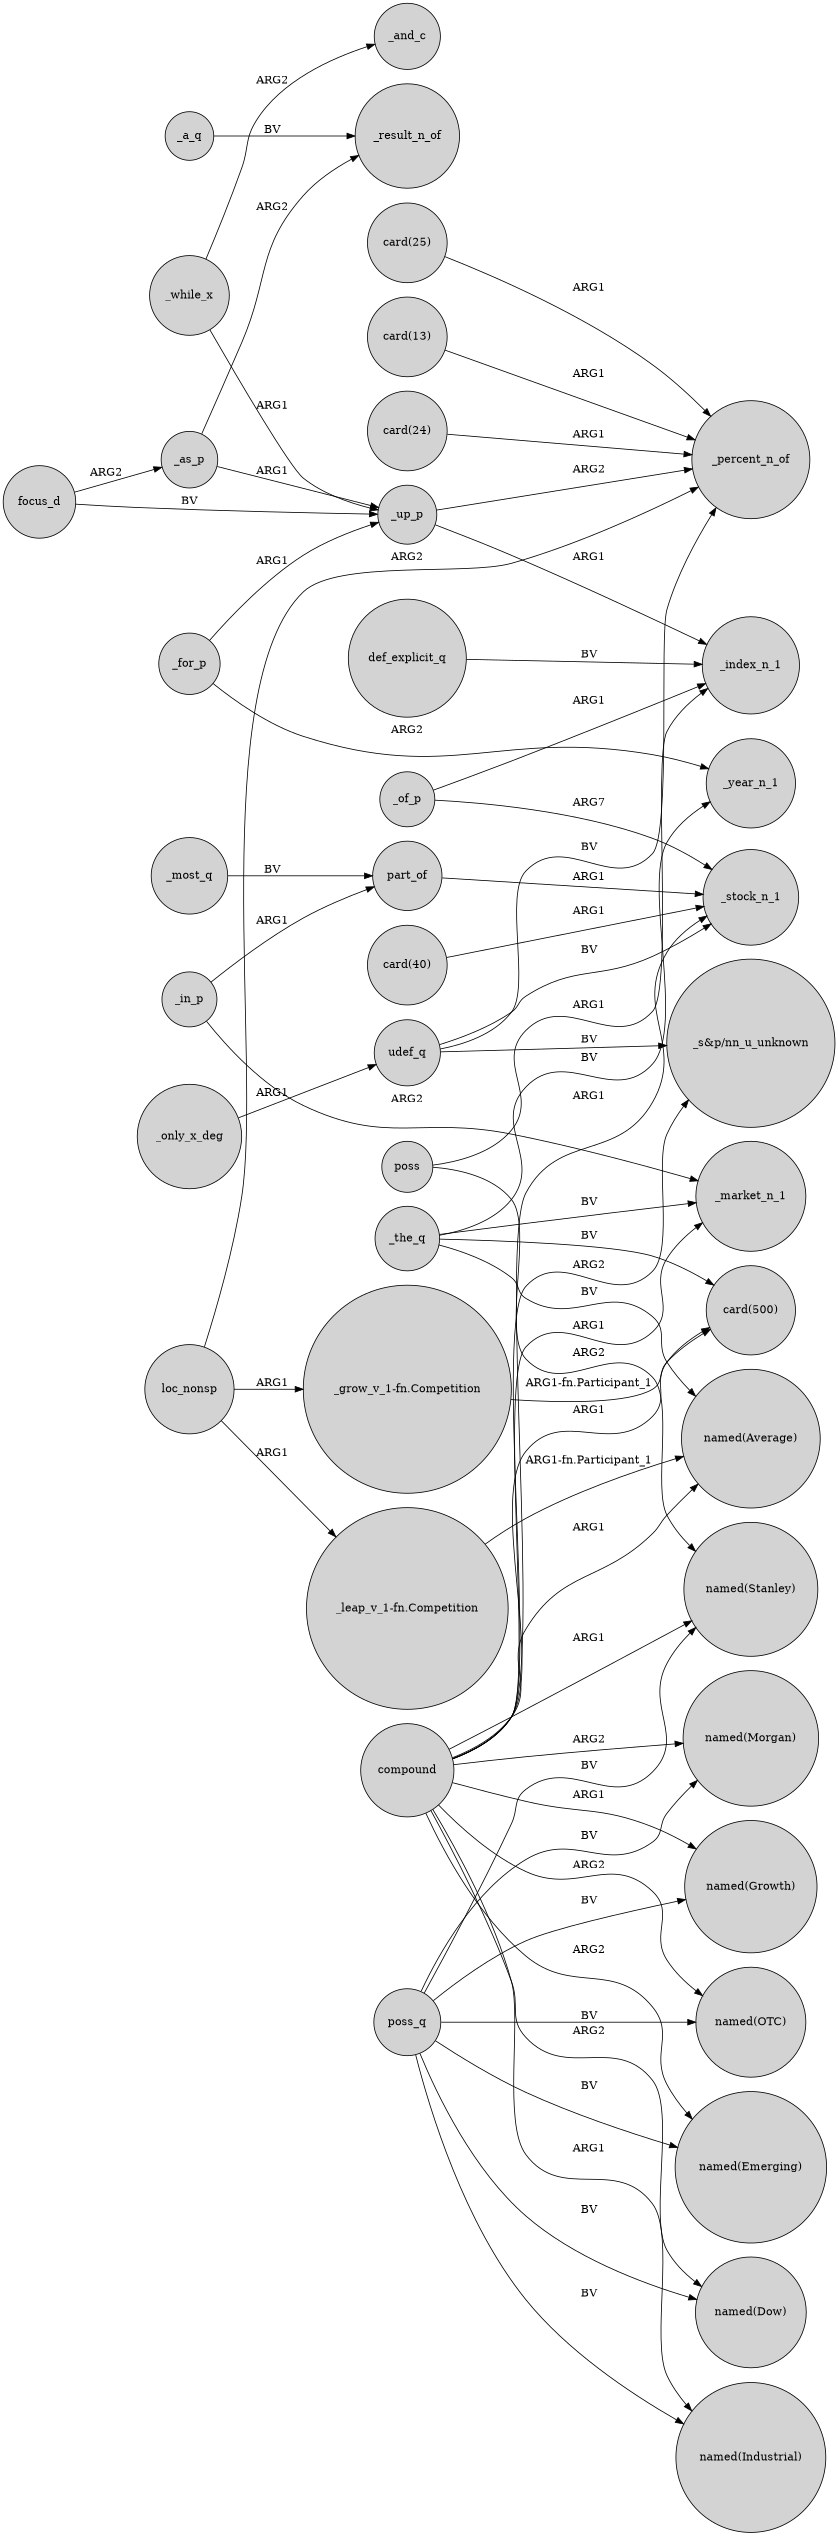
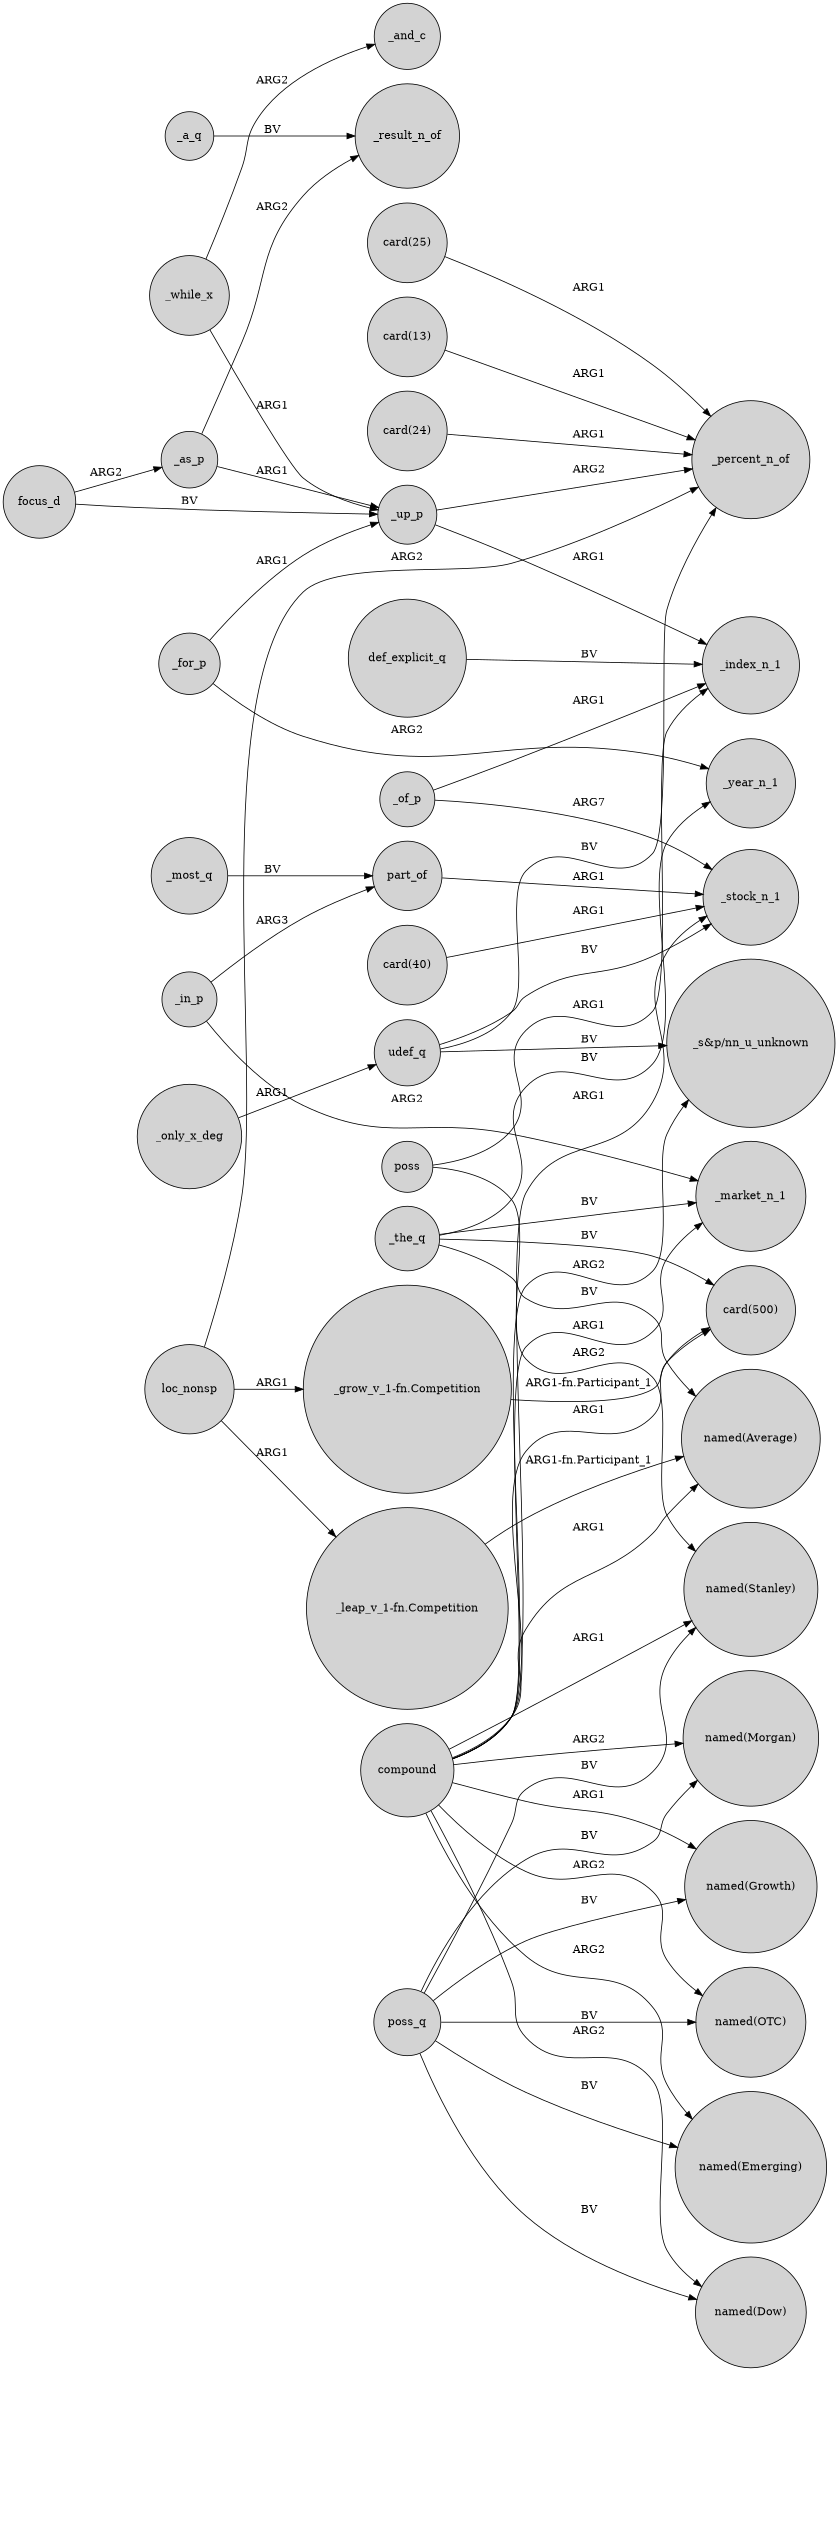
(272, 921) -> (272, 921)
(751, 2457) -> none
